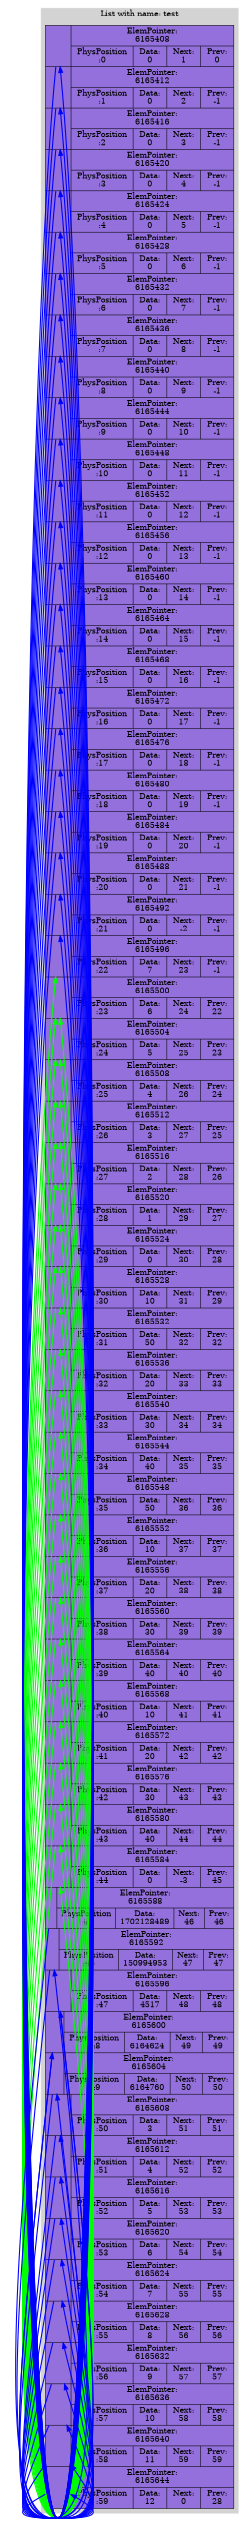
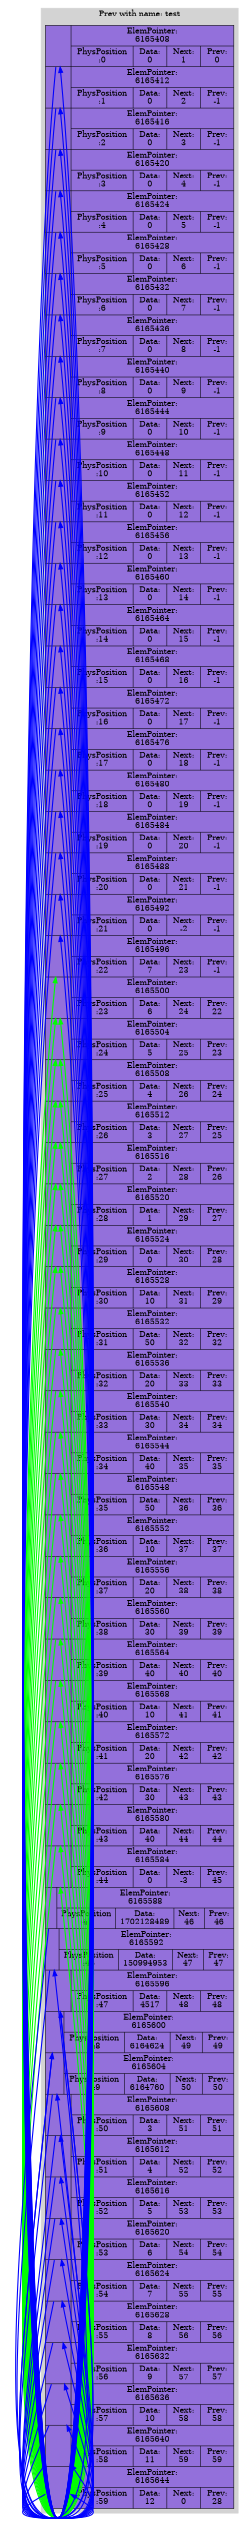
(140, 14) -> (140, 14)
